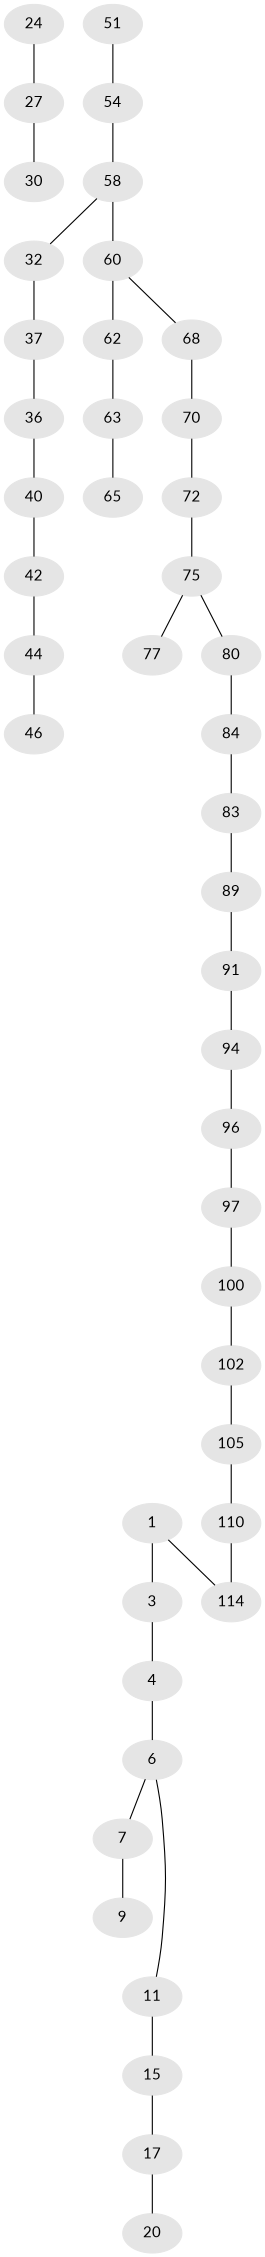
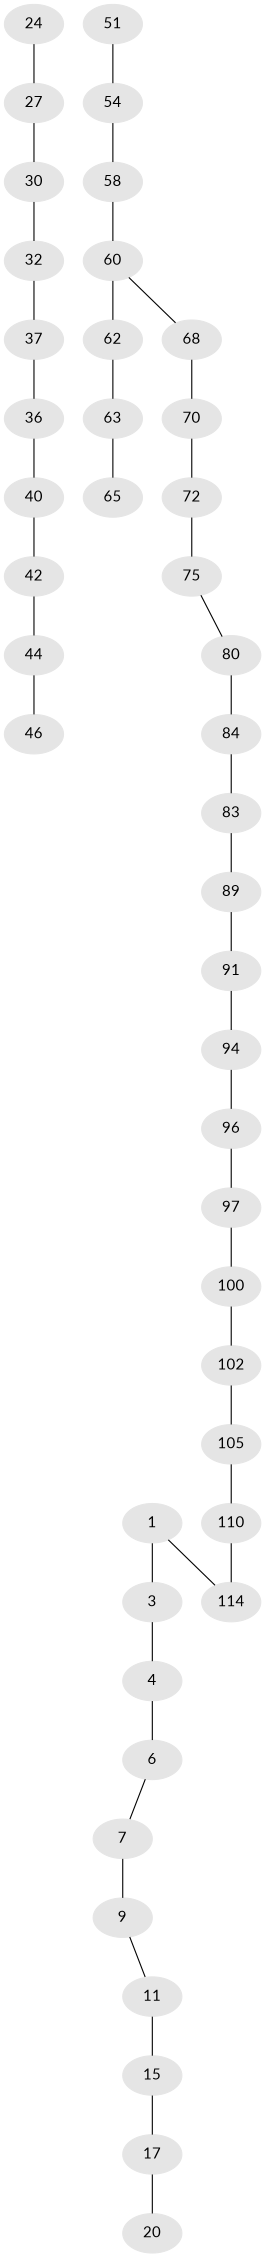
(74, 221) -> (34, 221)
(152, 655) -> none
(165, 1878) -> (137, 1957)
